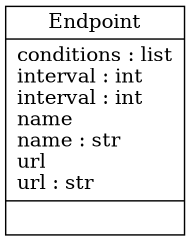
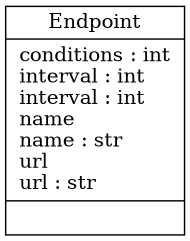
(95, 55) -> (95, 55)
